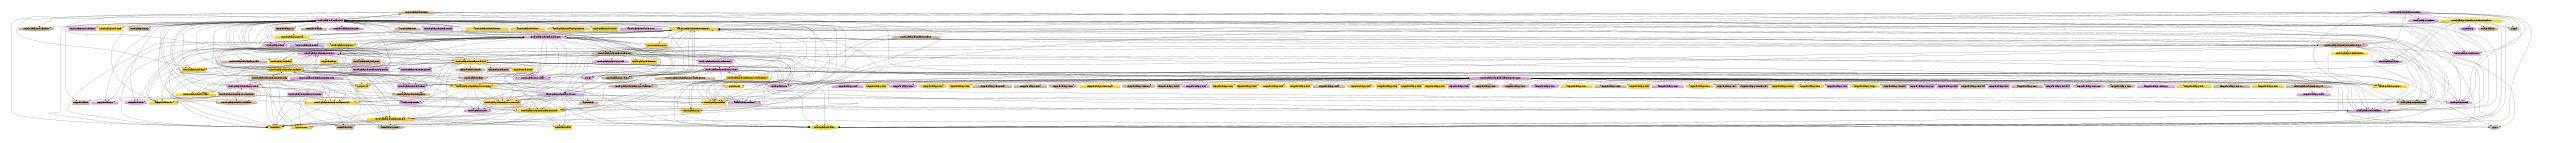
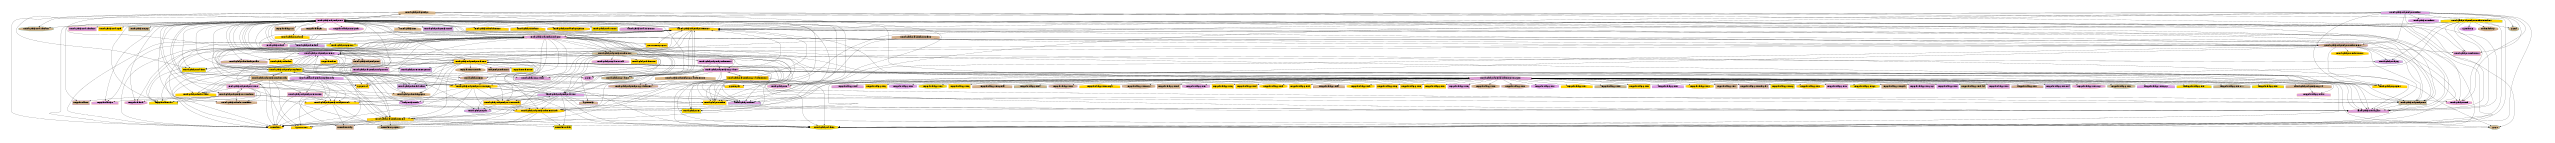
(2194, 86) -> (2194, 86)
(2369, 111) -> (2369, 111)
